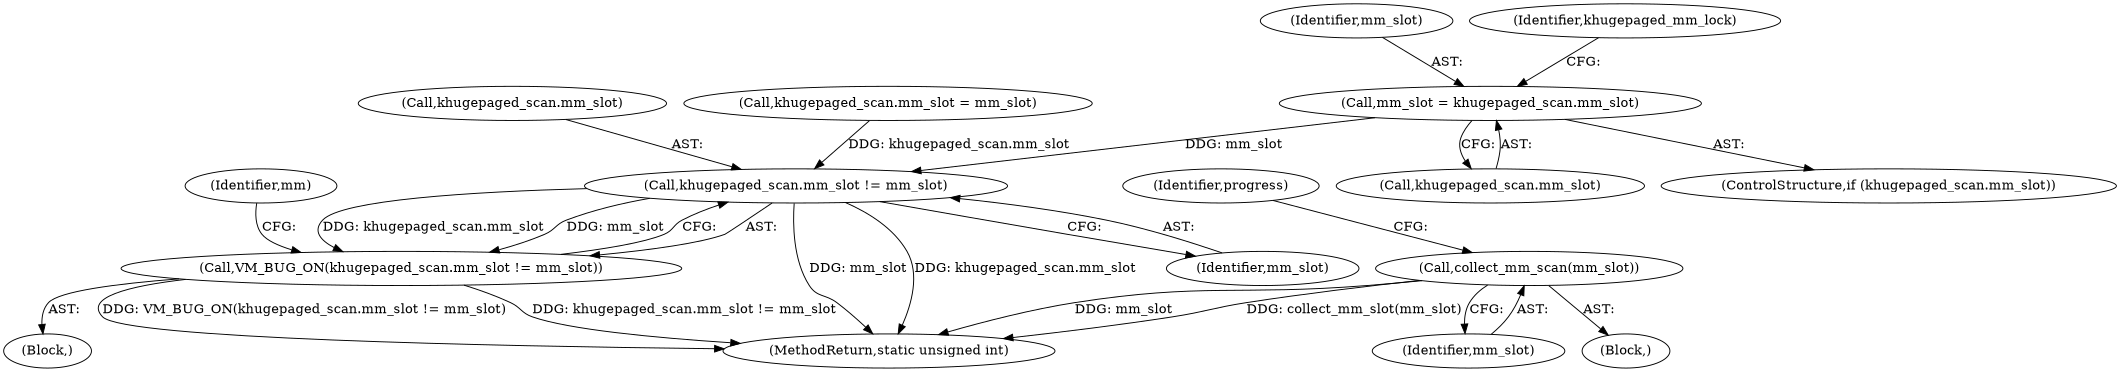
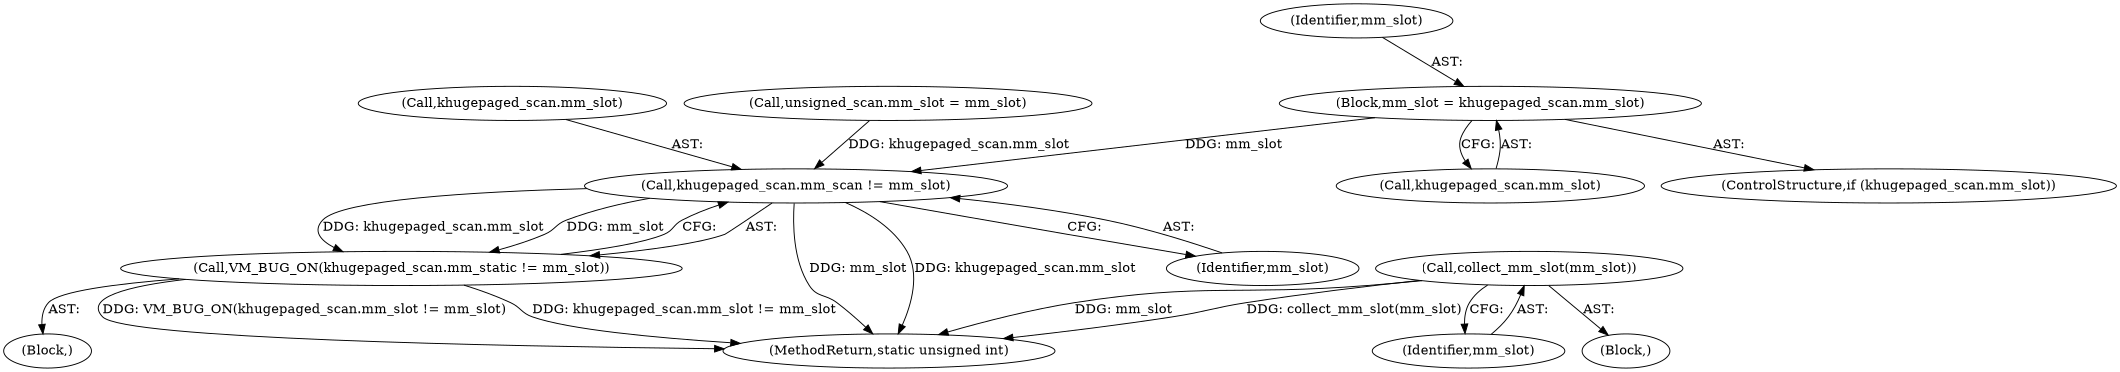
(1625, 21) -> none
(888, 103) -> (888, 103)
(1490, 103) -> (1490, 103)
(261, 186) -> none
(796, 186) -> (796, 186)
(1221, 186) -> none
(401, 268) -> (401, 268)
(1529, 268) -> (1529, 268)
